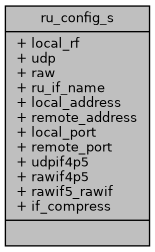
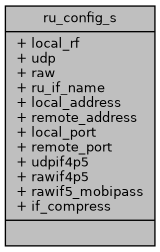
(65, 192) -> (80, 192)
